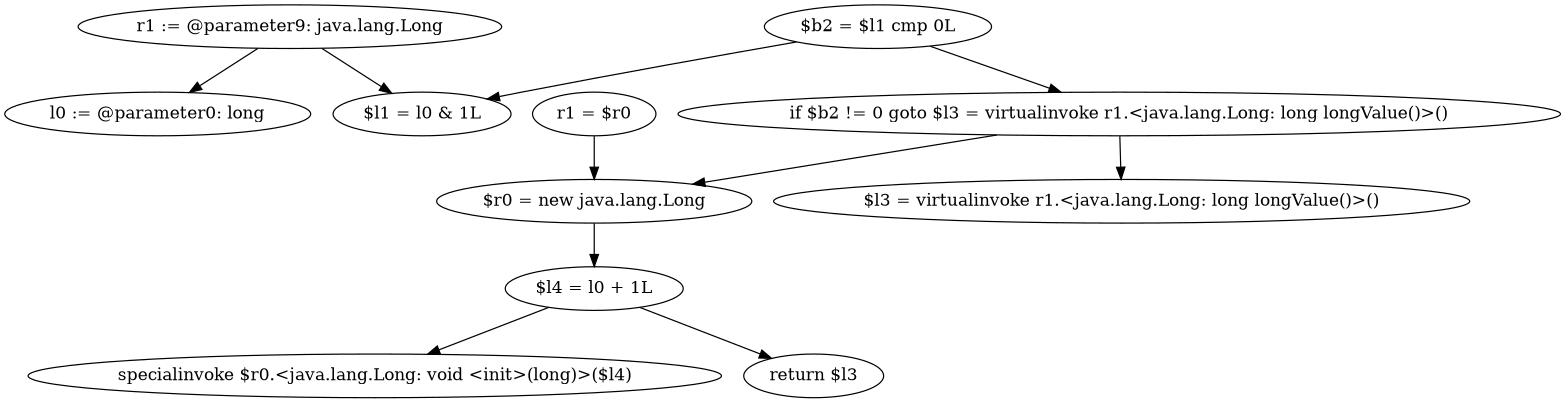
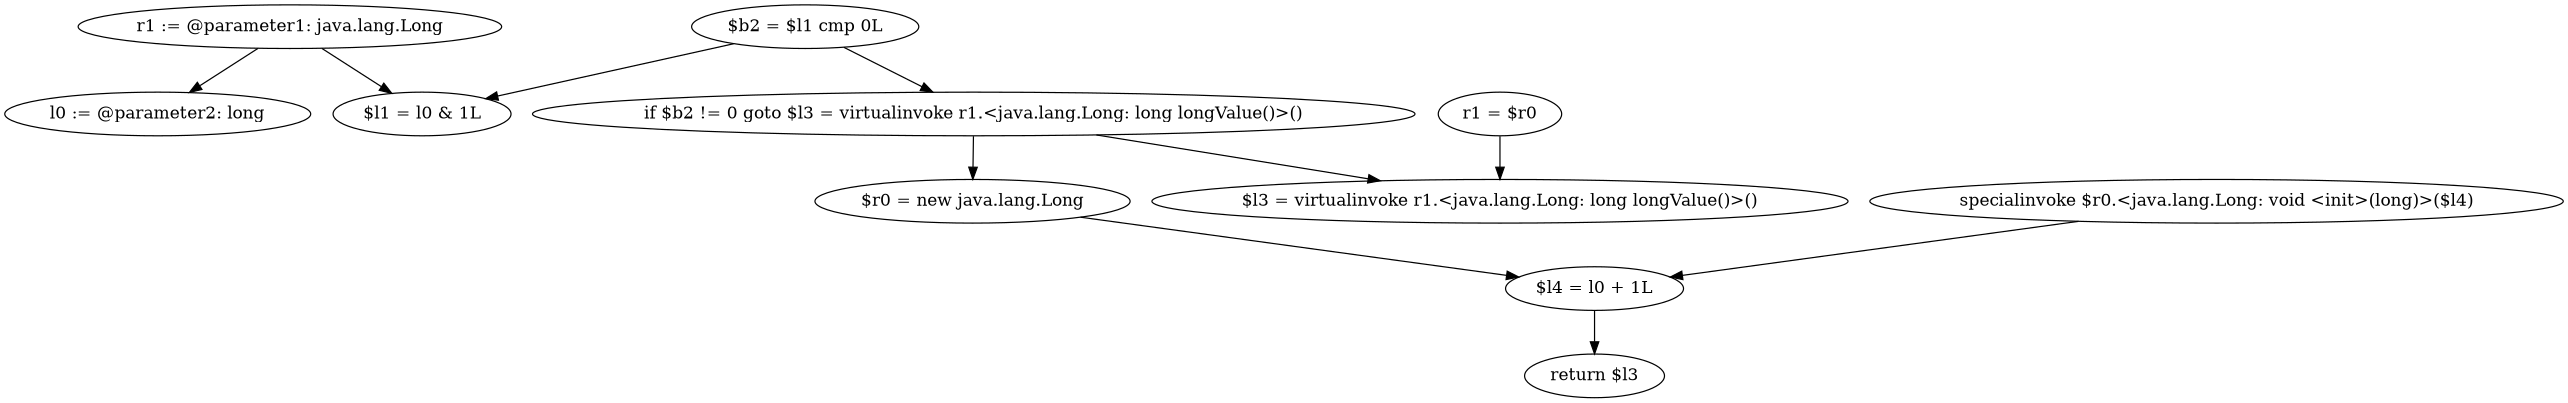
(290, 27) -> (290, 27)
(158, 114) -> (158, 114)
(594, 152) -> (1500, 152)
(494, 329) -> (1881, 248)
